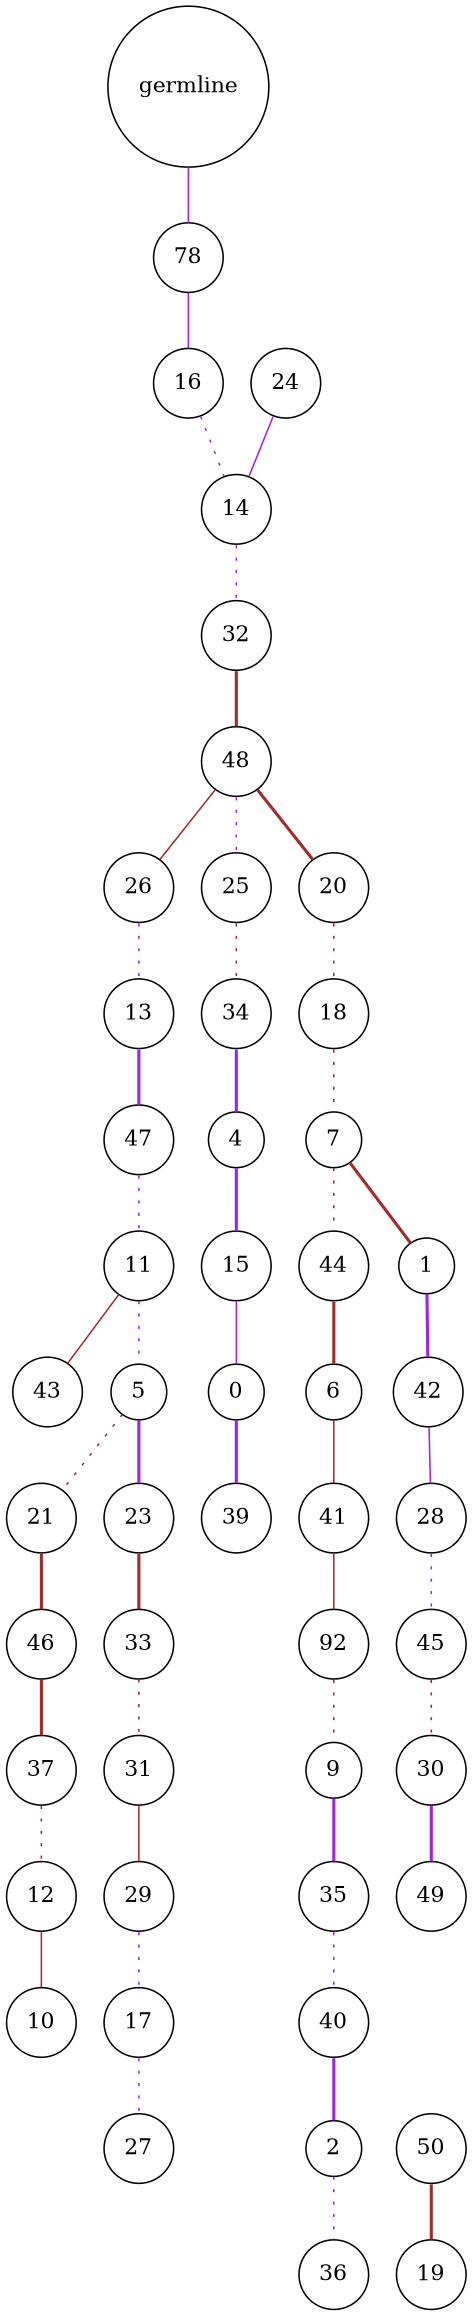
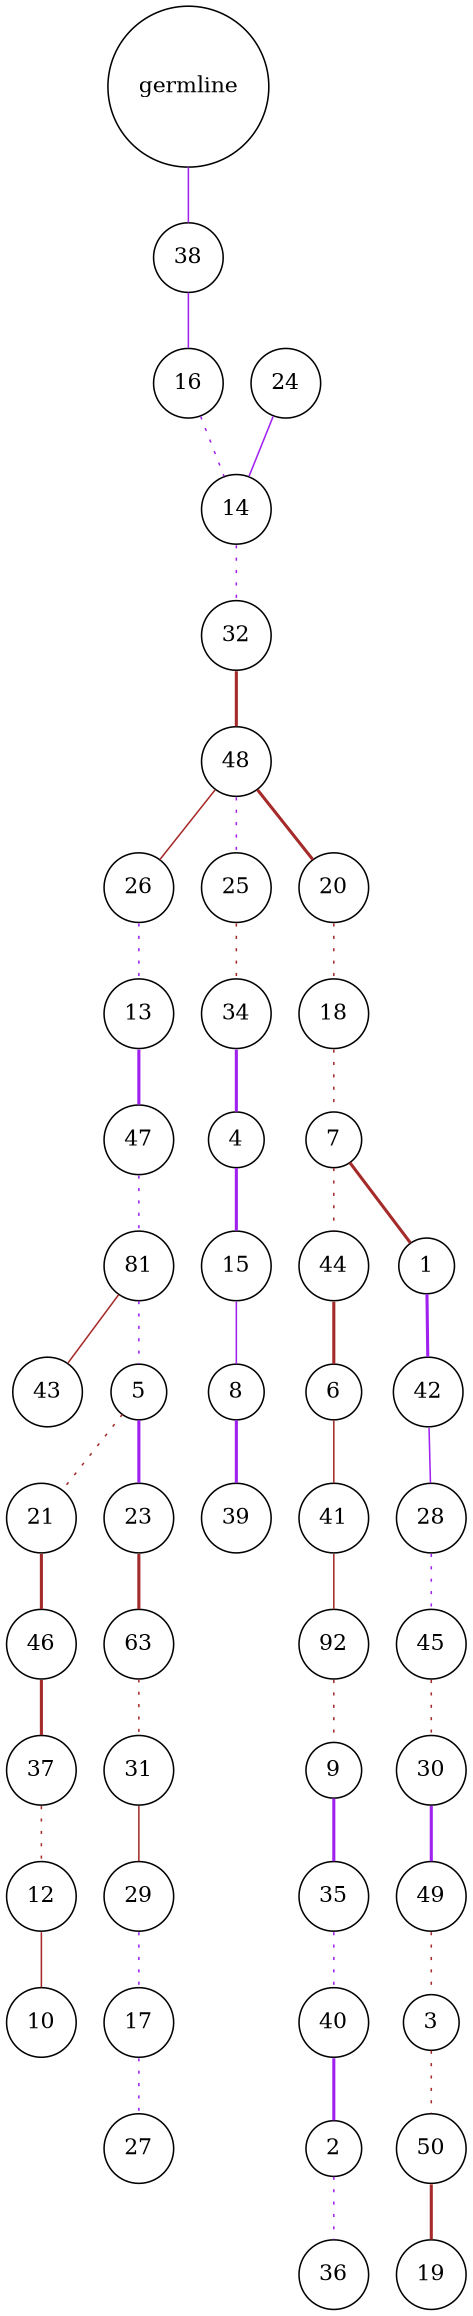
(188, 258) -> (188, 258)
(139, 1266) -> (139, 1266)
(236, 1392) -> (236, 1392)
(139, 1644) -> (139, 1644)
none -> (431, 2022)
